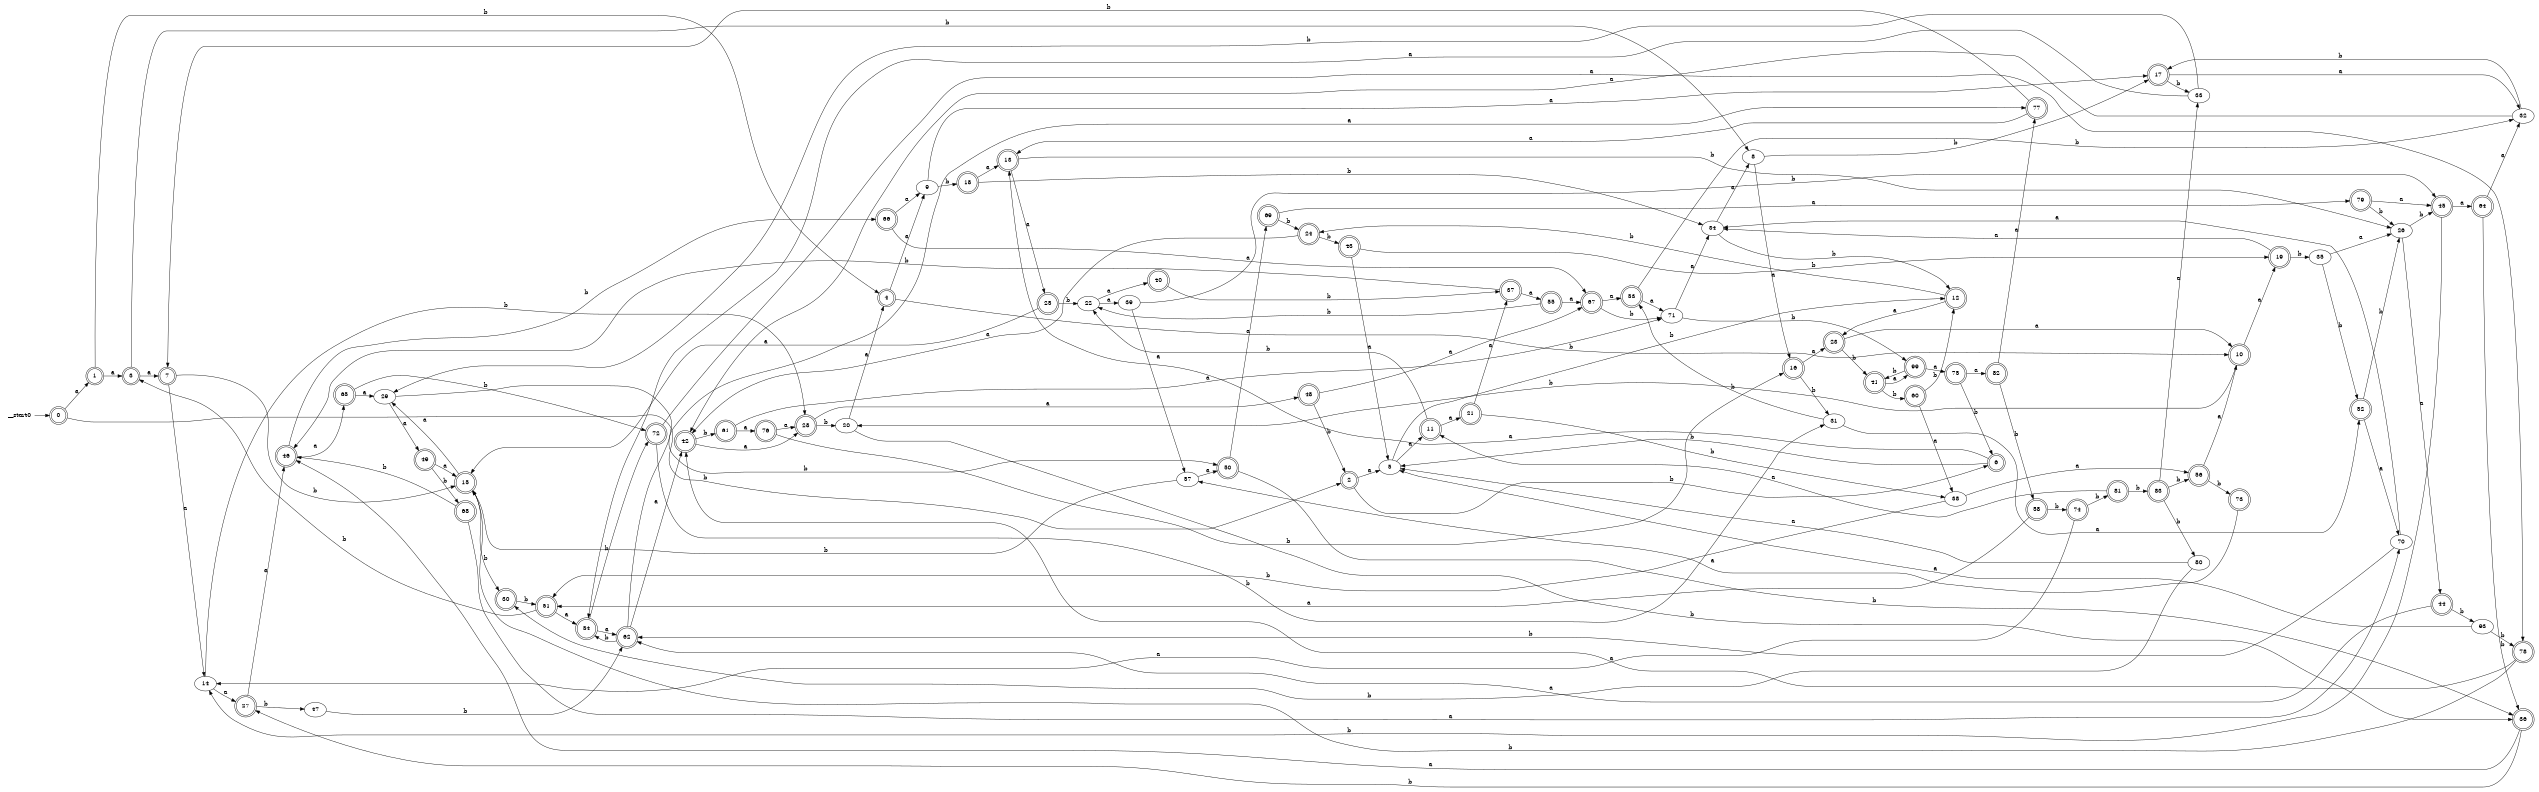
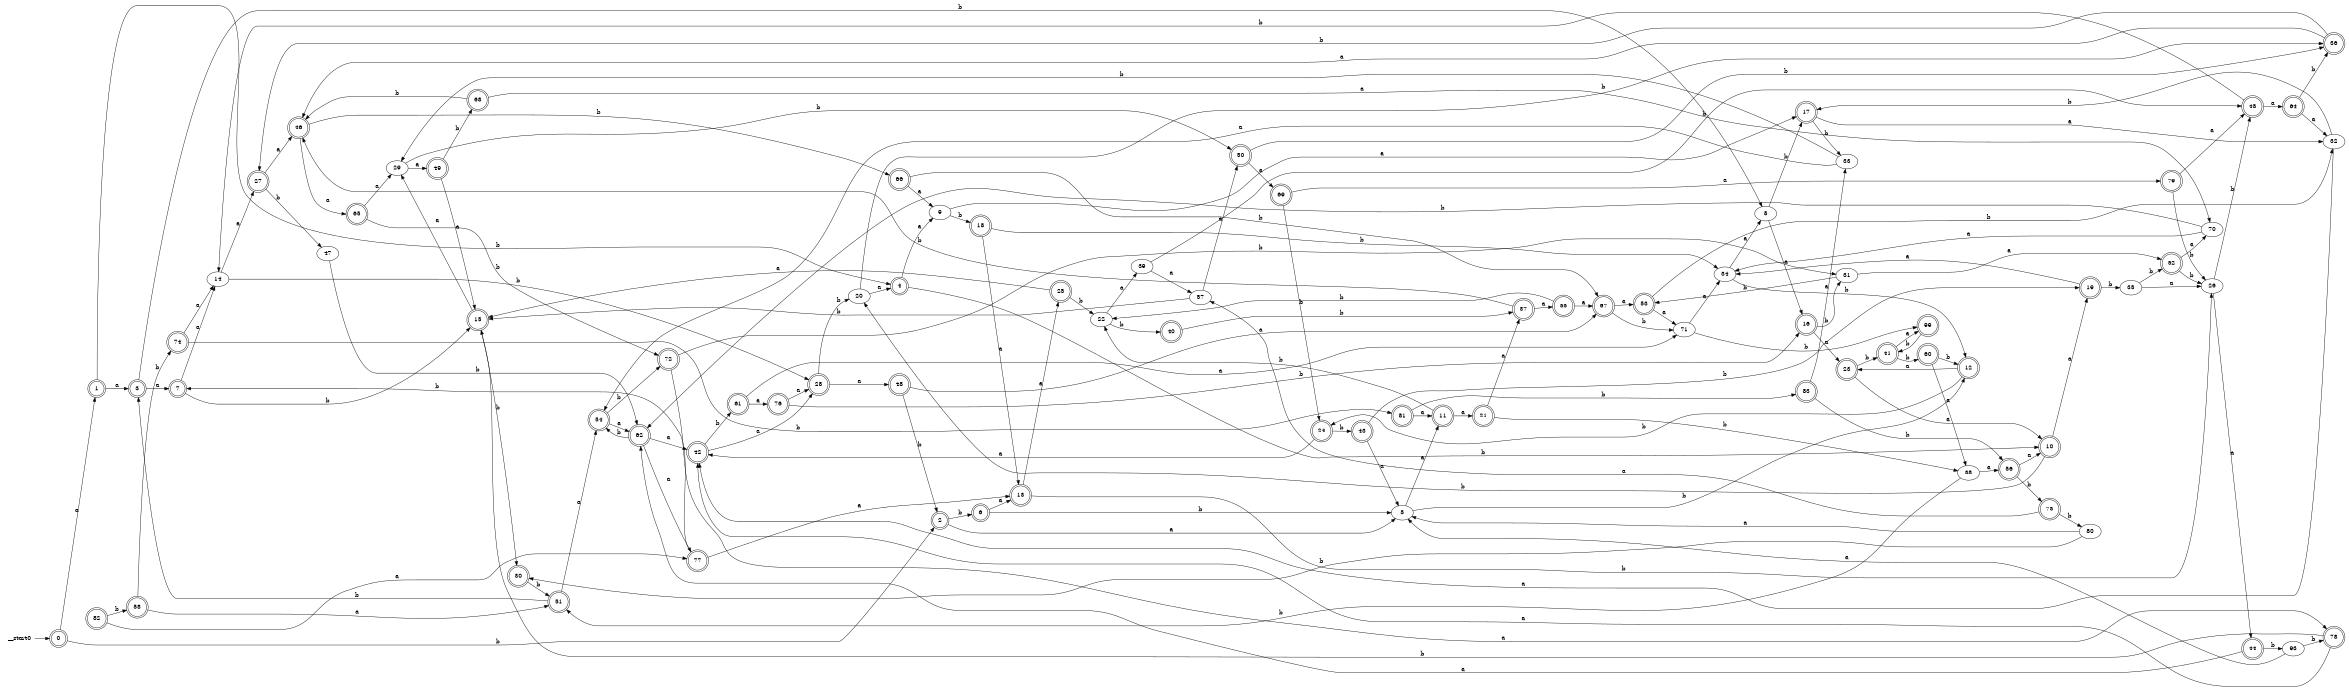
(1248, 258) -> (1261, 218)
(1109, 291) -> (1122, 325)
(1956, 374) -> none
(2178, 526) -> (2069, 520)
